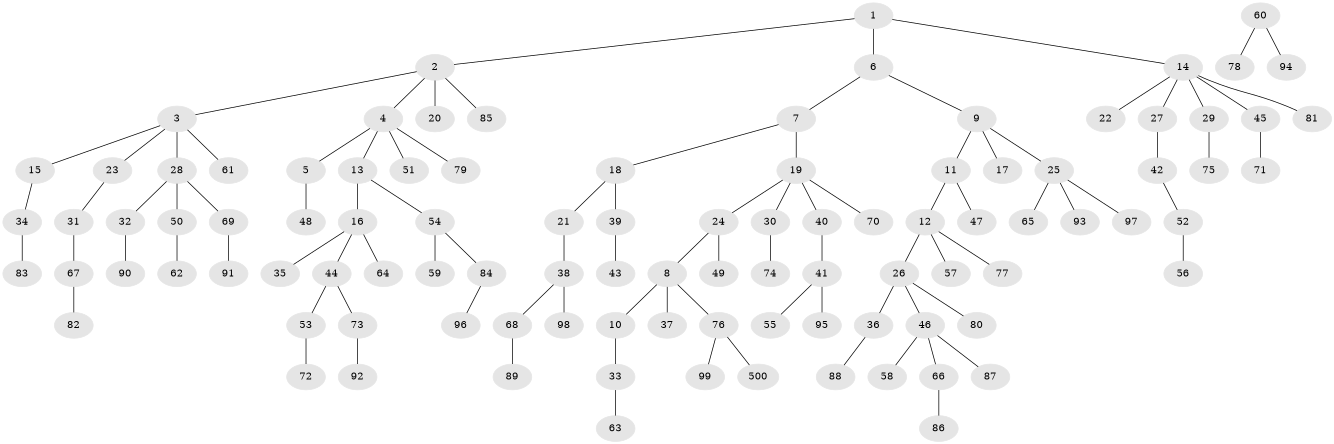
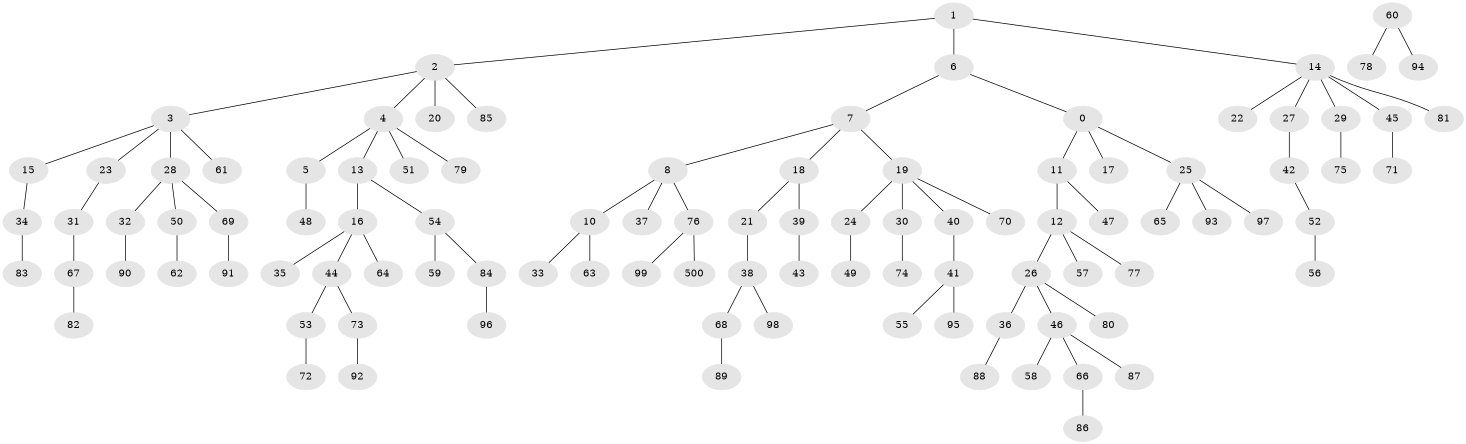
(977, 119) -> (1083, 119)
(693, 248) -> (759, 145)
(616, 403) -> (590, 248)
